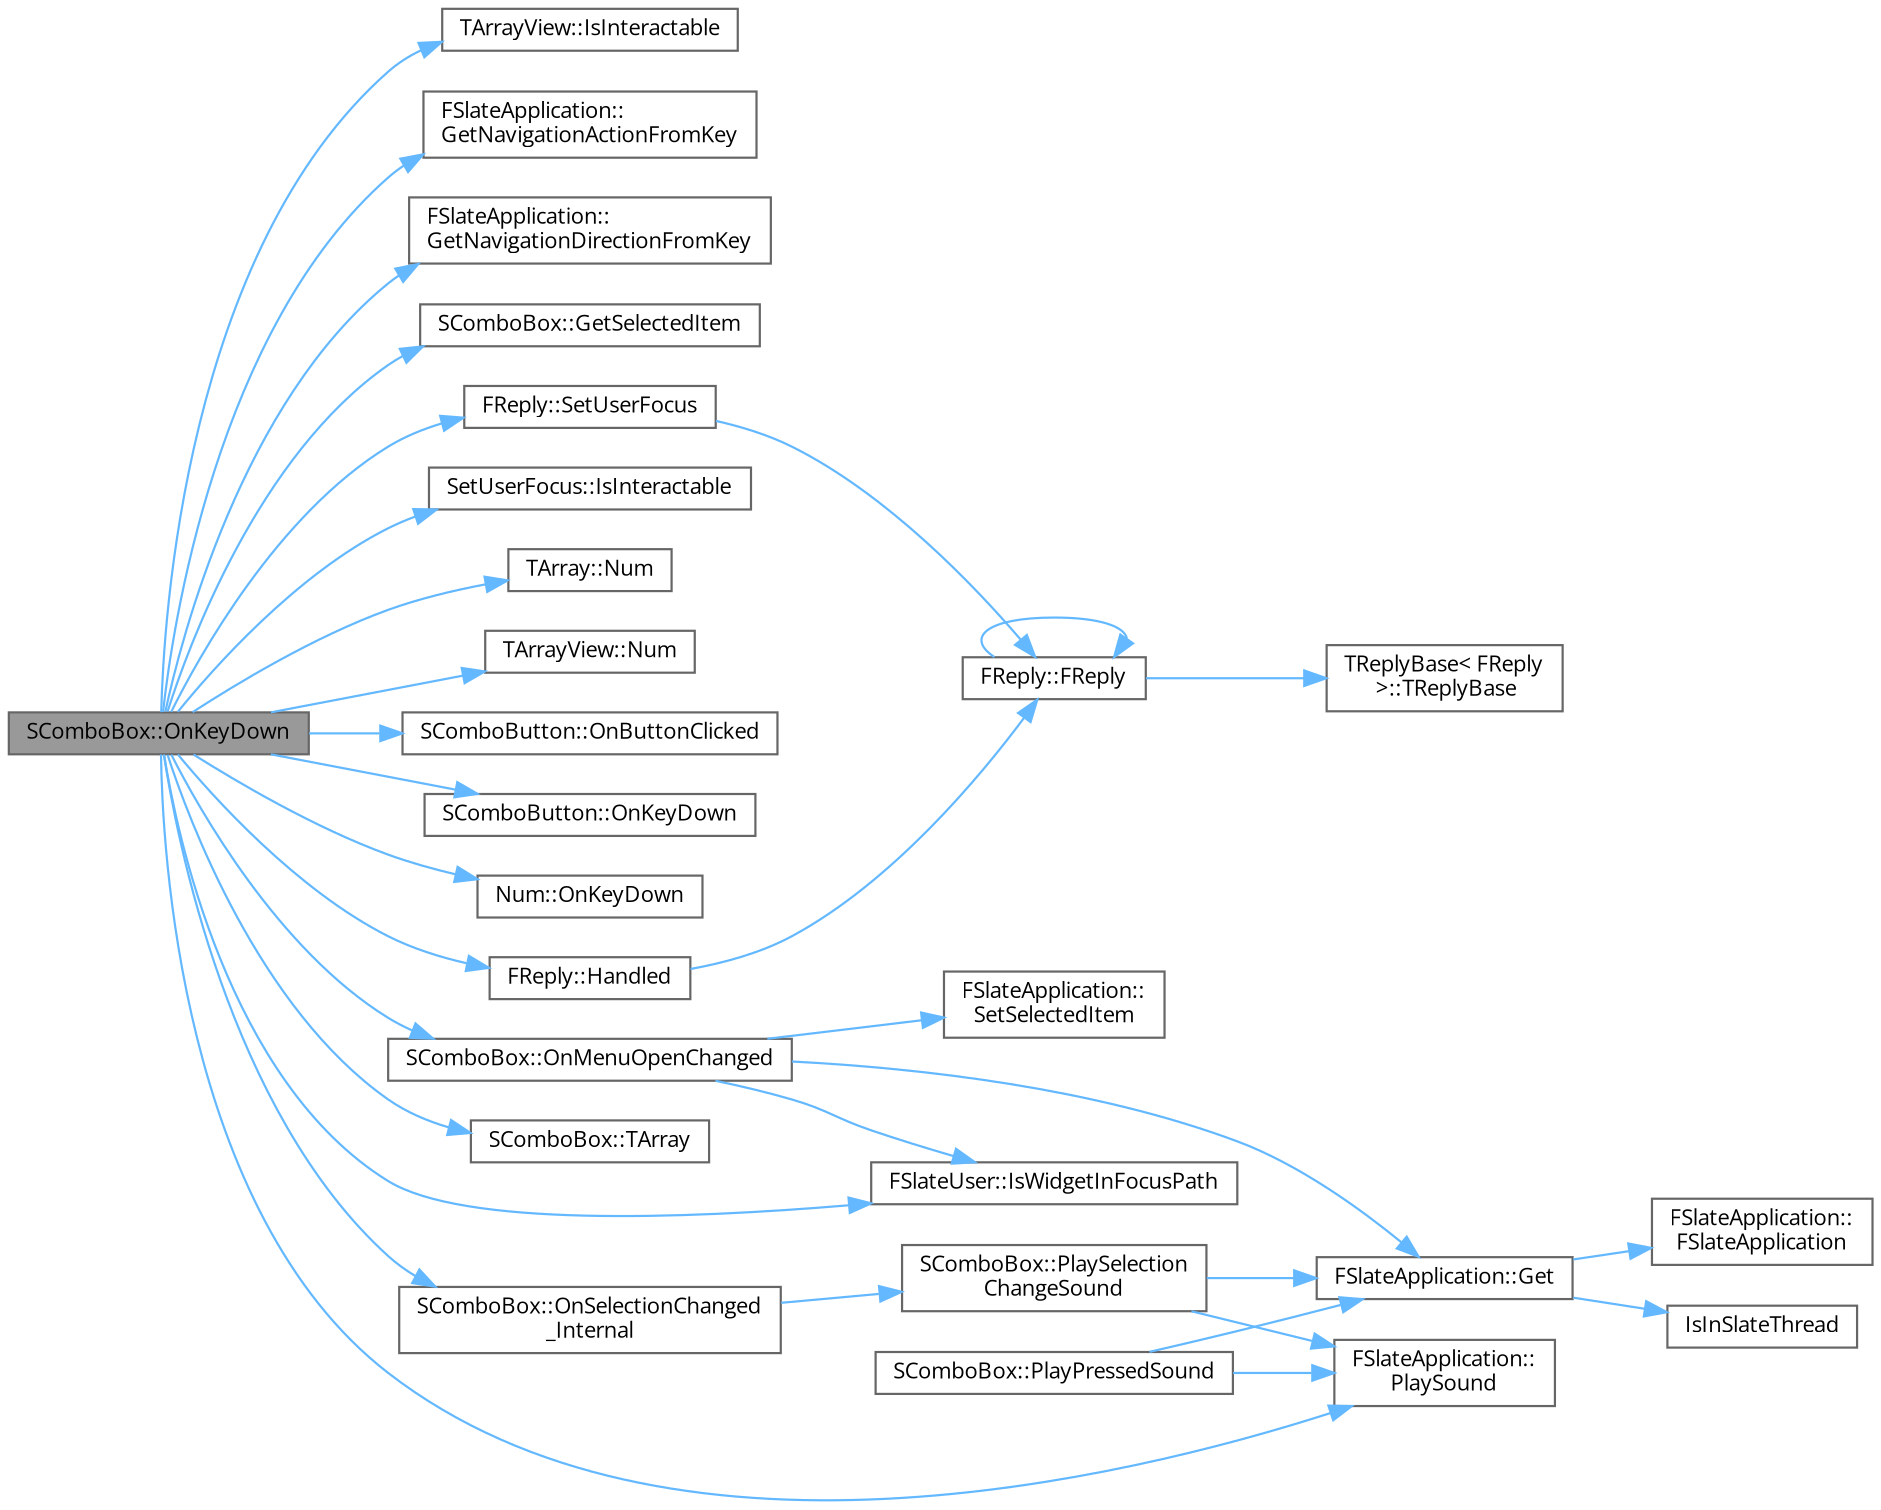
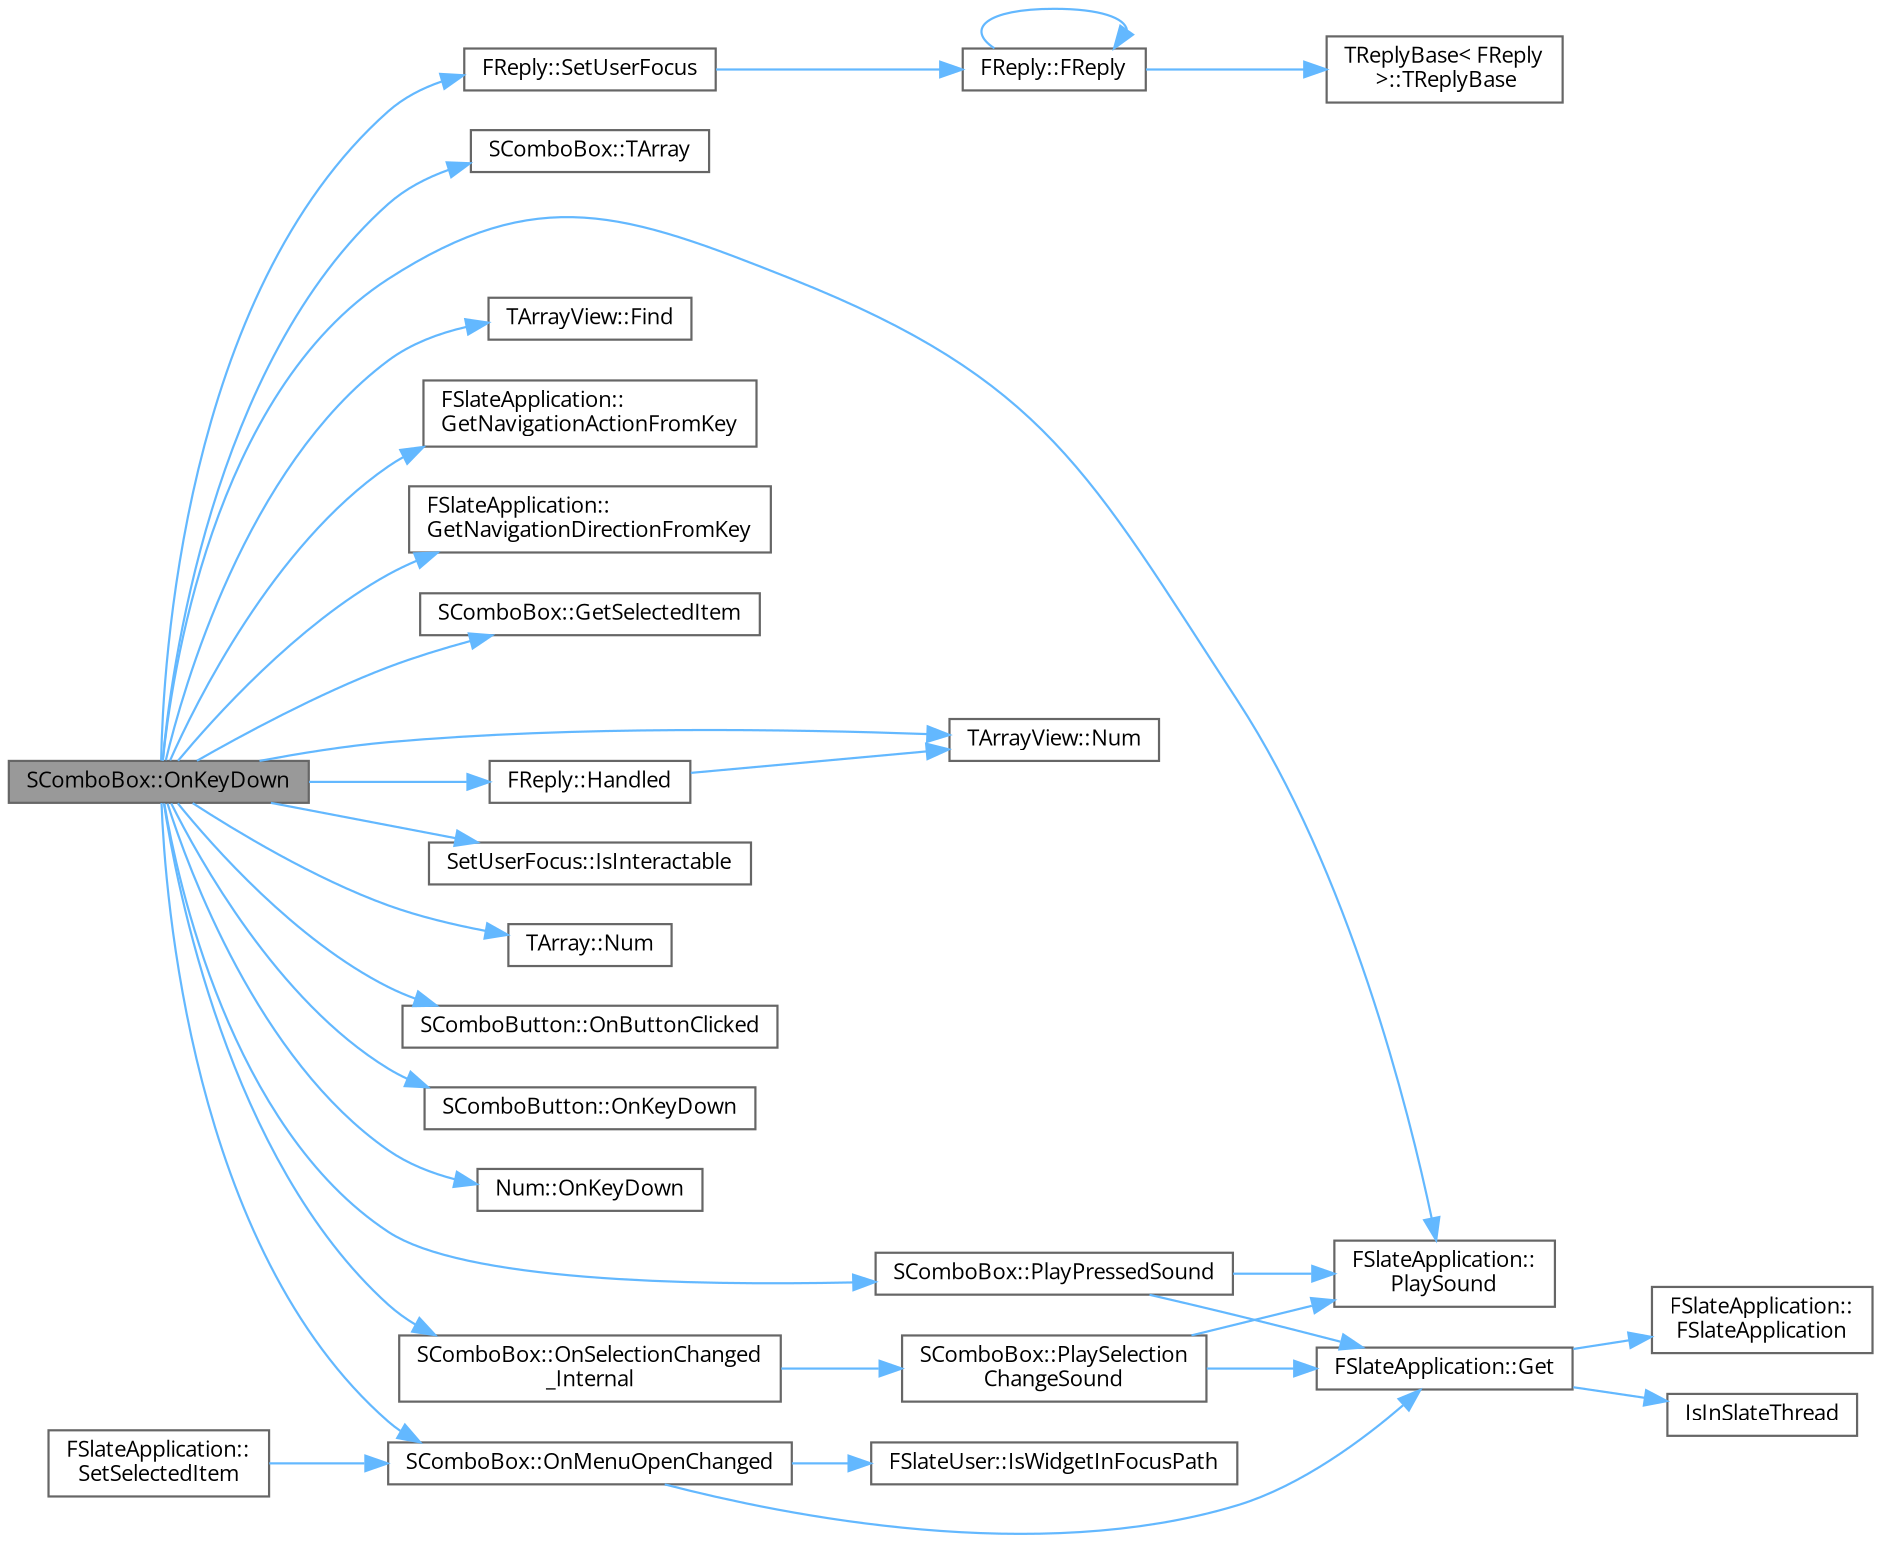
(590, 30) -> (590, 319)
(879, 875) -> (809, 762)
(845, 1030) -> (317, 1463)
(377, 1172) -> (379, 1224)
